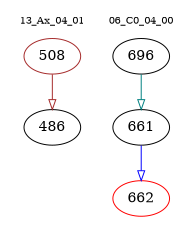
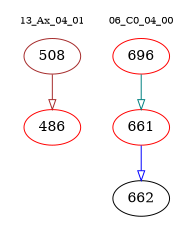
(141, 56) -> (141, 56)
(52, 127) -> (52, 127)
(141, 127) -> (141, 127)
(141, 198) -> (141, 198)
